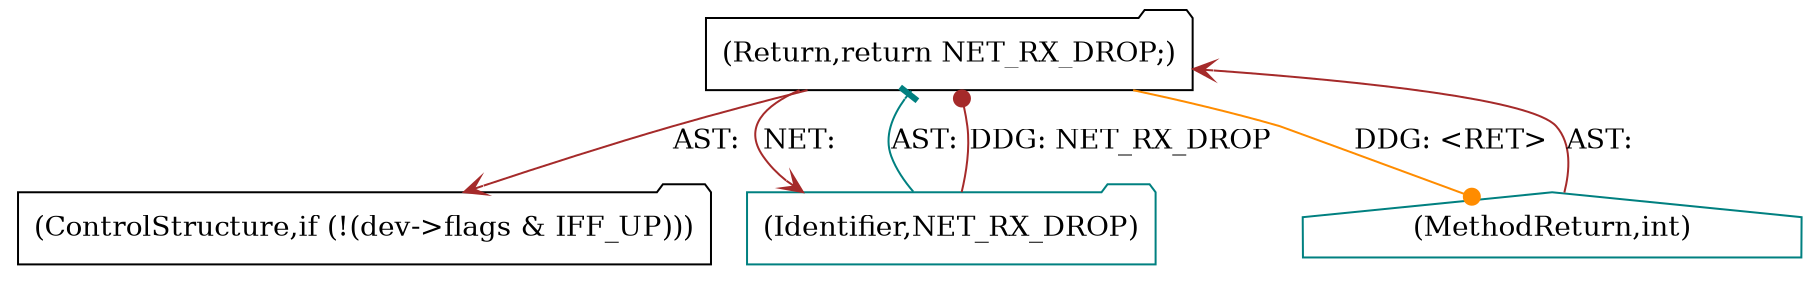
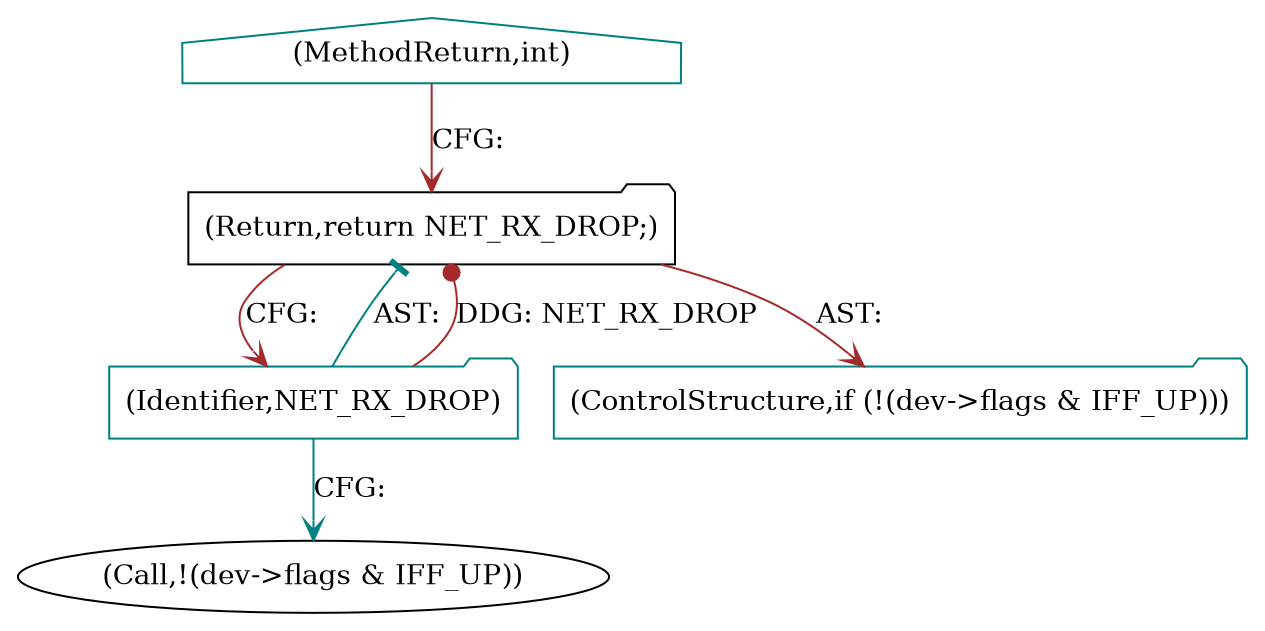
(1301, 134) -> none
(804, 141) -> (286, 315)
(1604, 141) -> (473, 141)
(365, 228) -> (900, 403)
none -> (314, 577)
